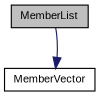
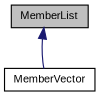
(57, 42) -> (42, 54)
